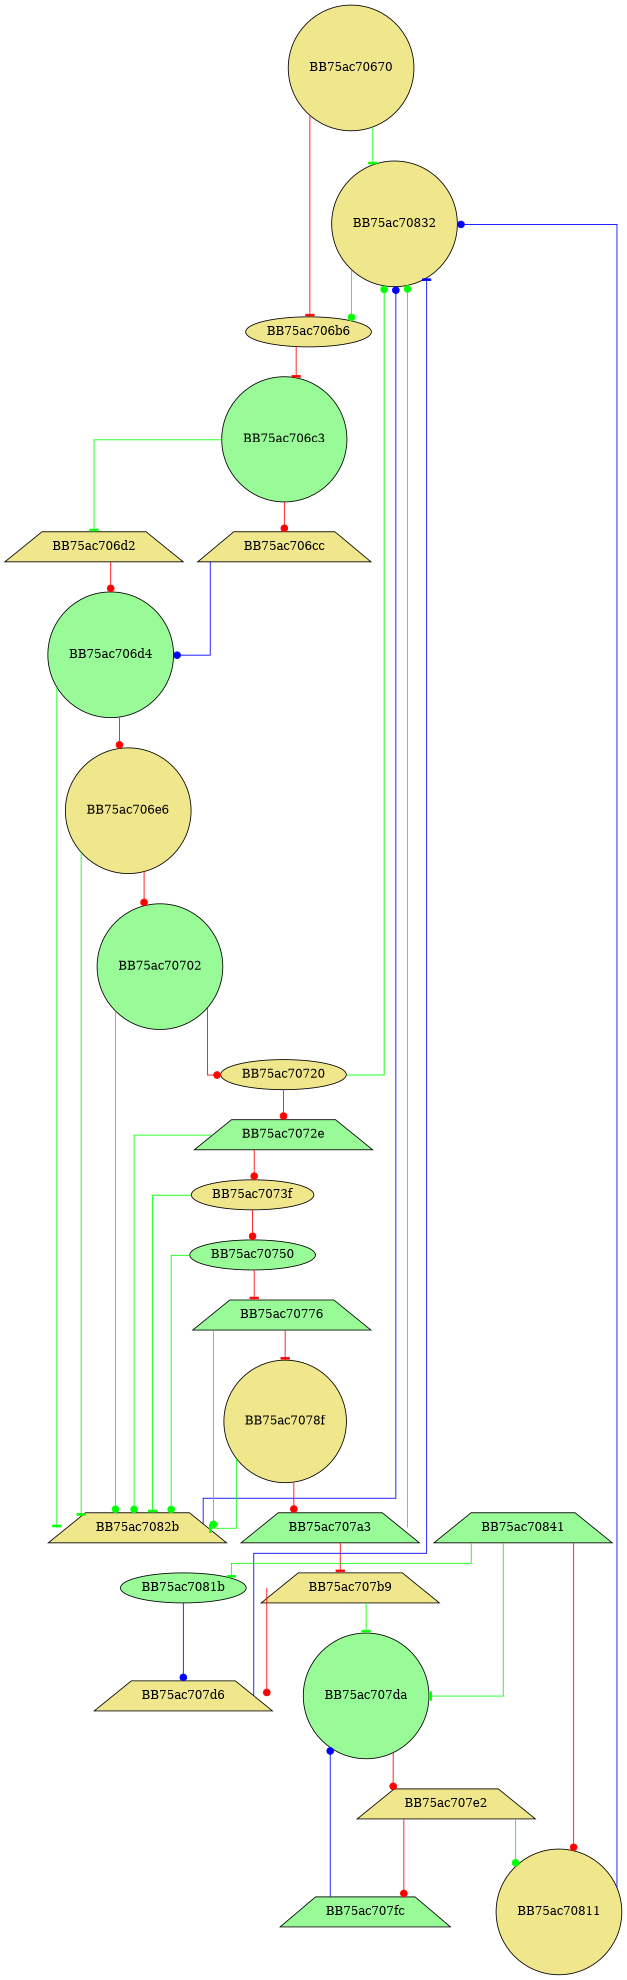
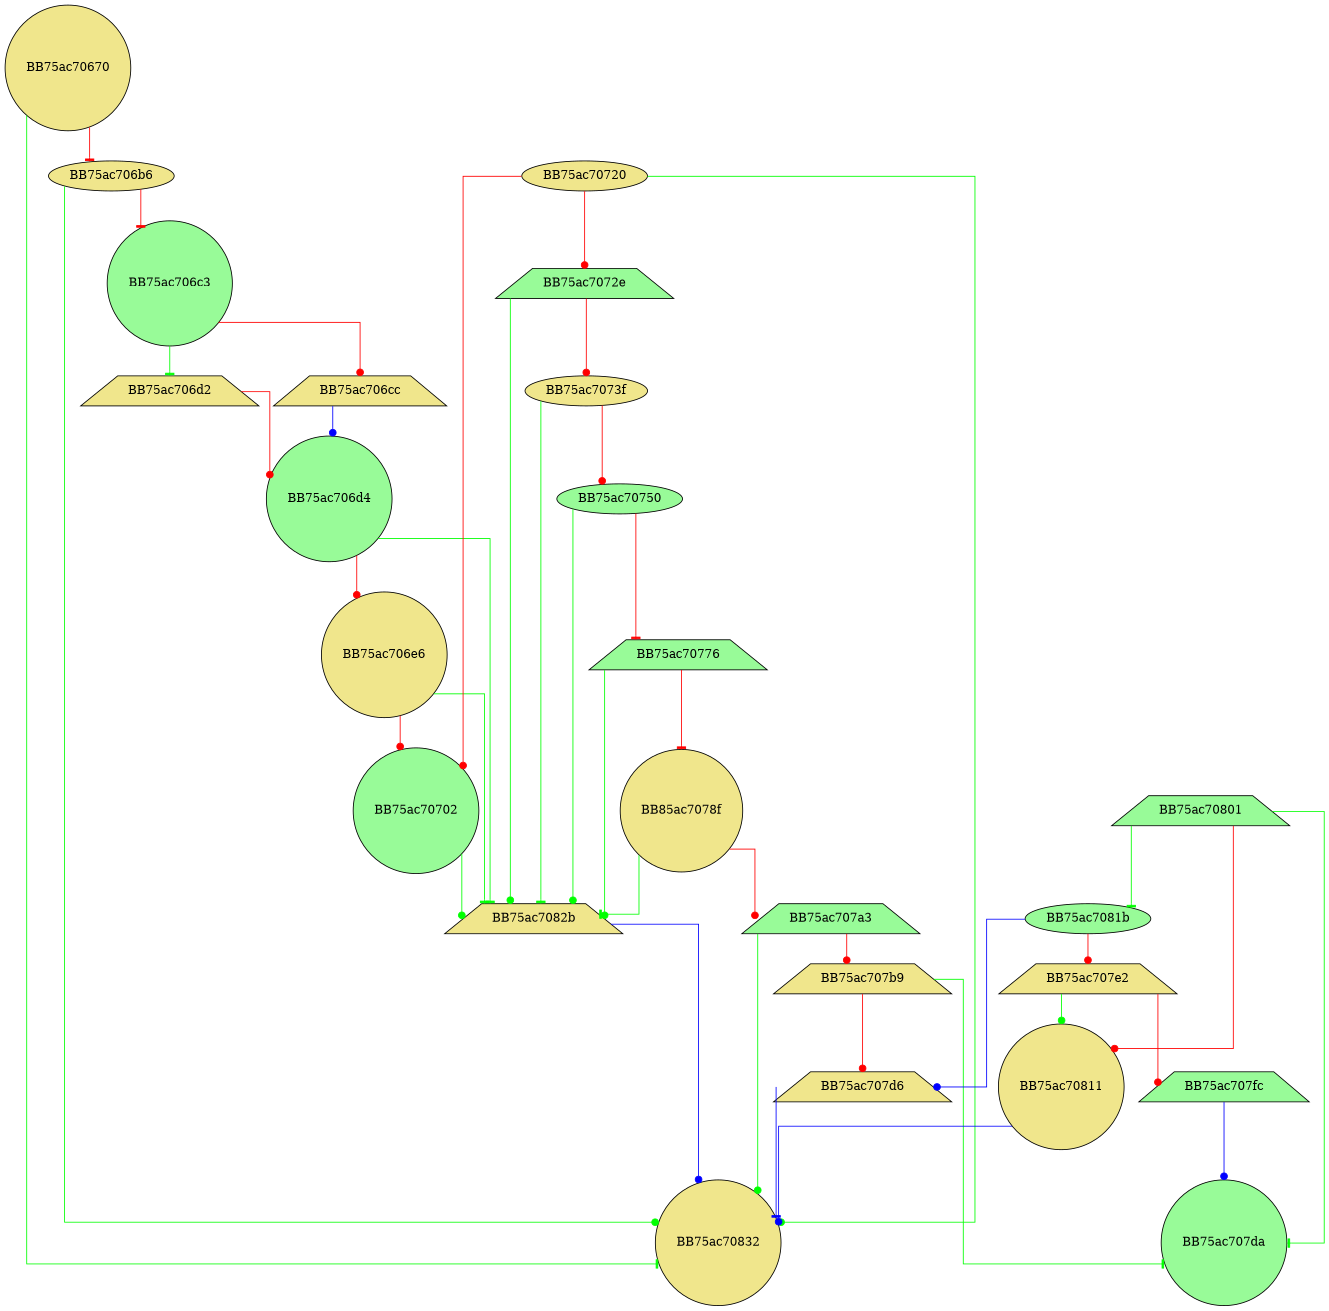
(352, 292) -> (65, 998)
(208, 1045) -> (463, 440)
(285, 1421) -> (681, 811)
(523, 1528) -> (1201, 811)
(340, 1556) -> (847, 945)
(393, 1768) -> (1088, 945)
